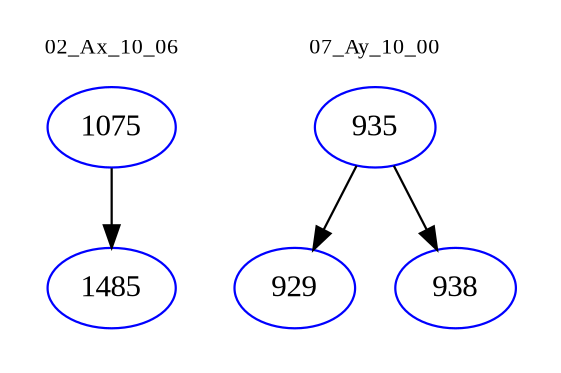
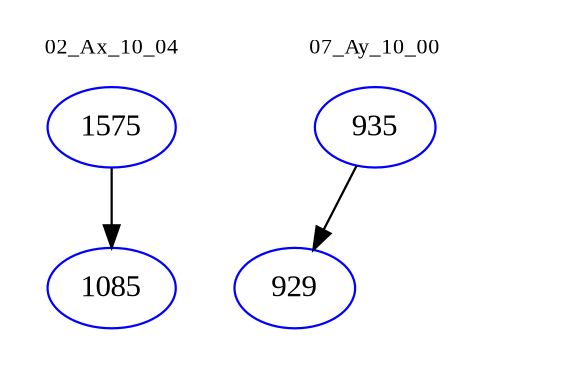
(113, 48) -> (113, 48)
(112, 127) -> (112, 127)
(112, 288) -> (112, 288)
(456, 288) -> none
